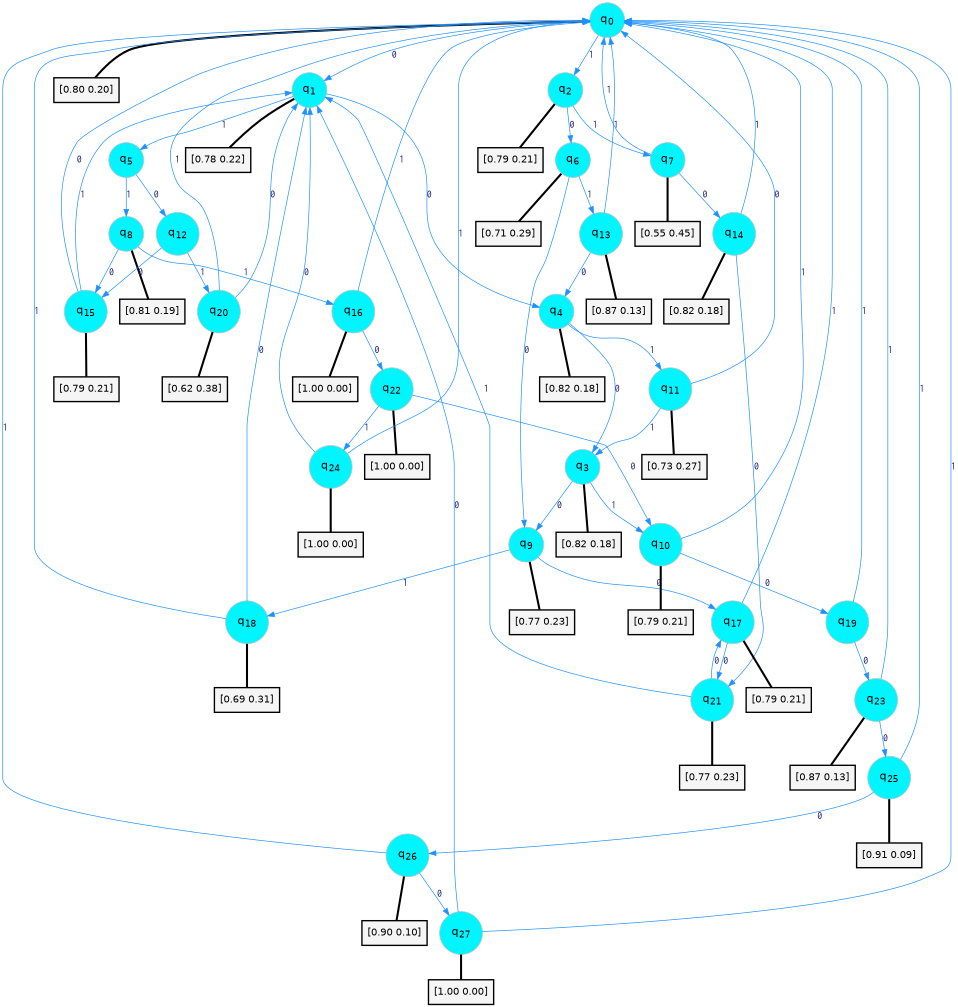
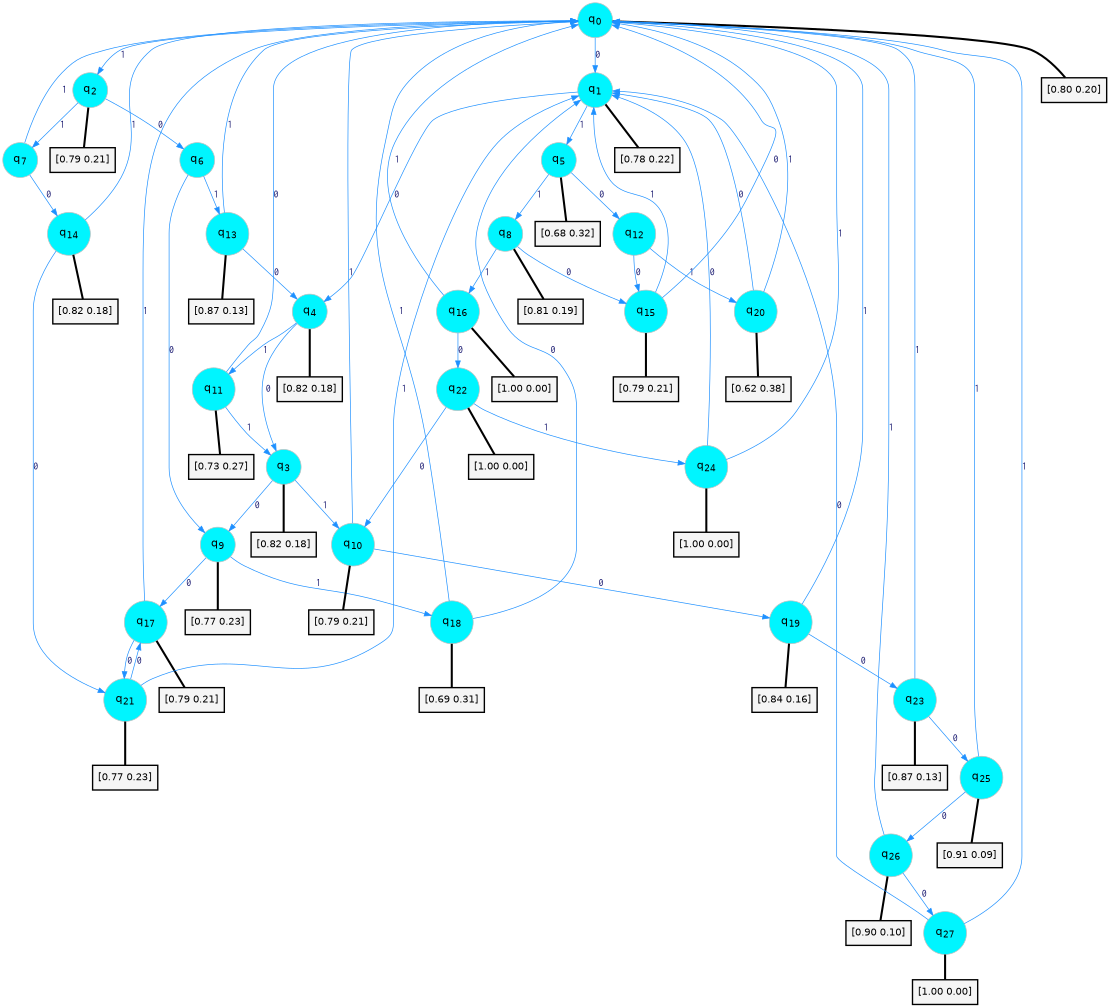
(508, 234) -> none
none -> (568, 234)
(668, 234) -> none
none -> (785, 700)
